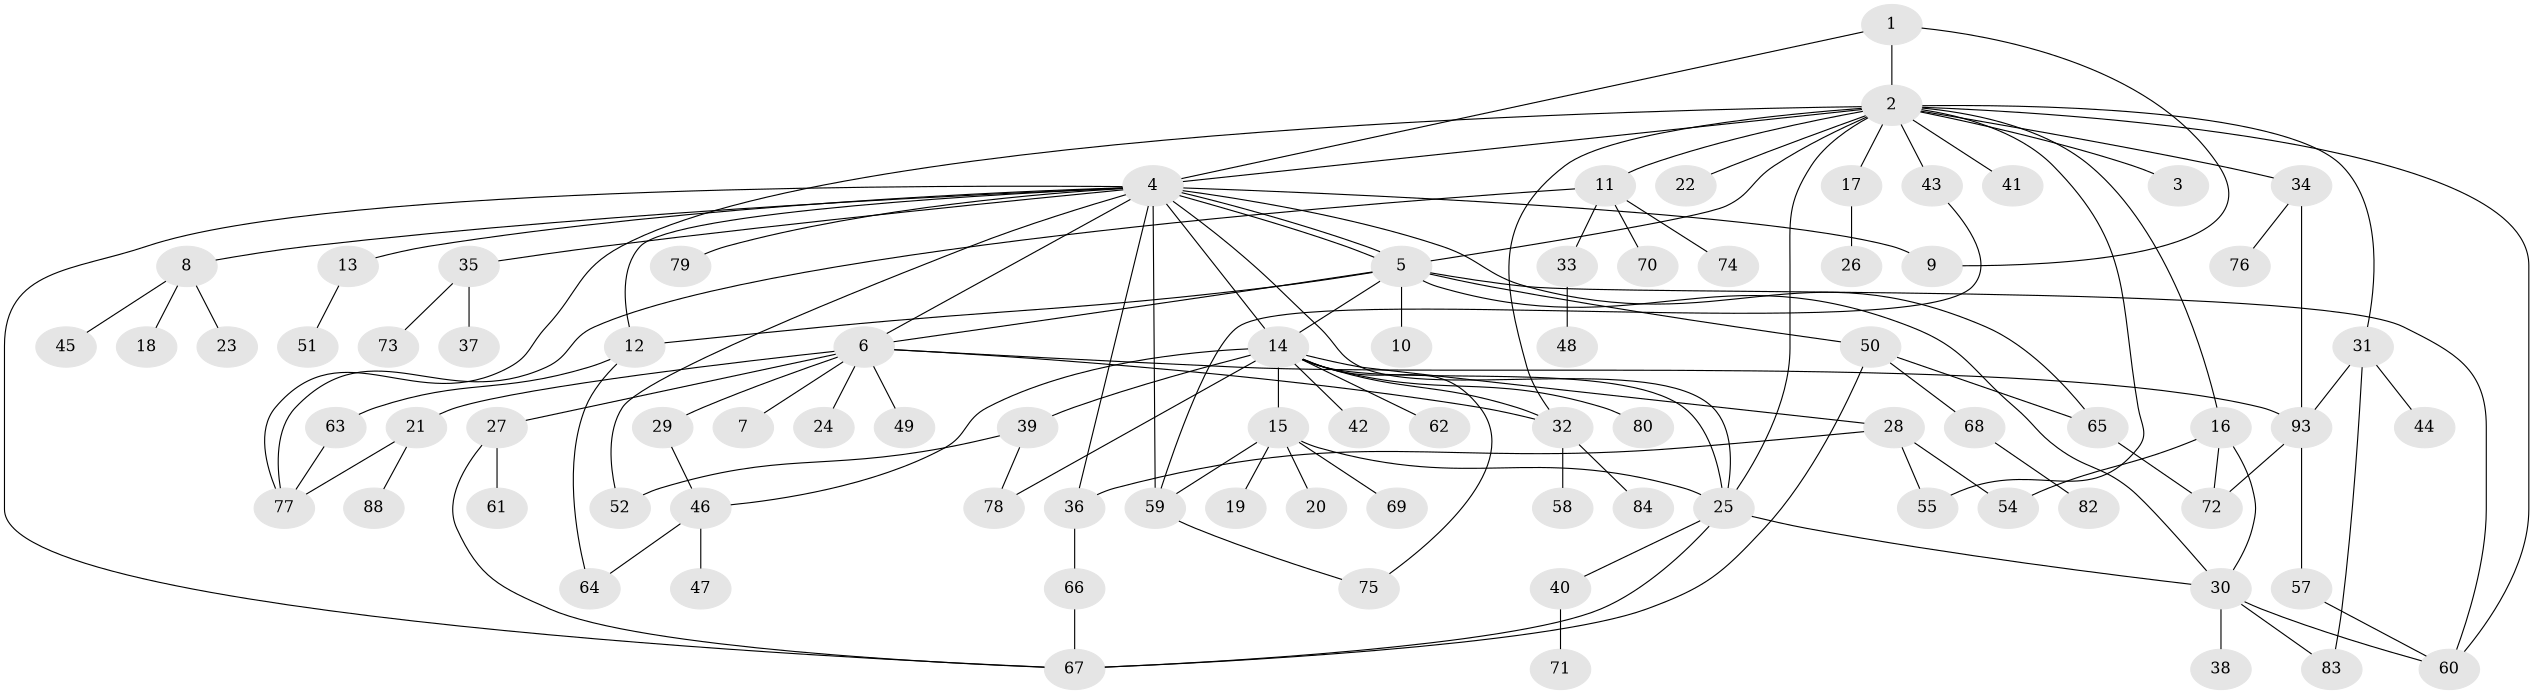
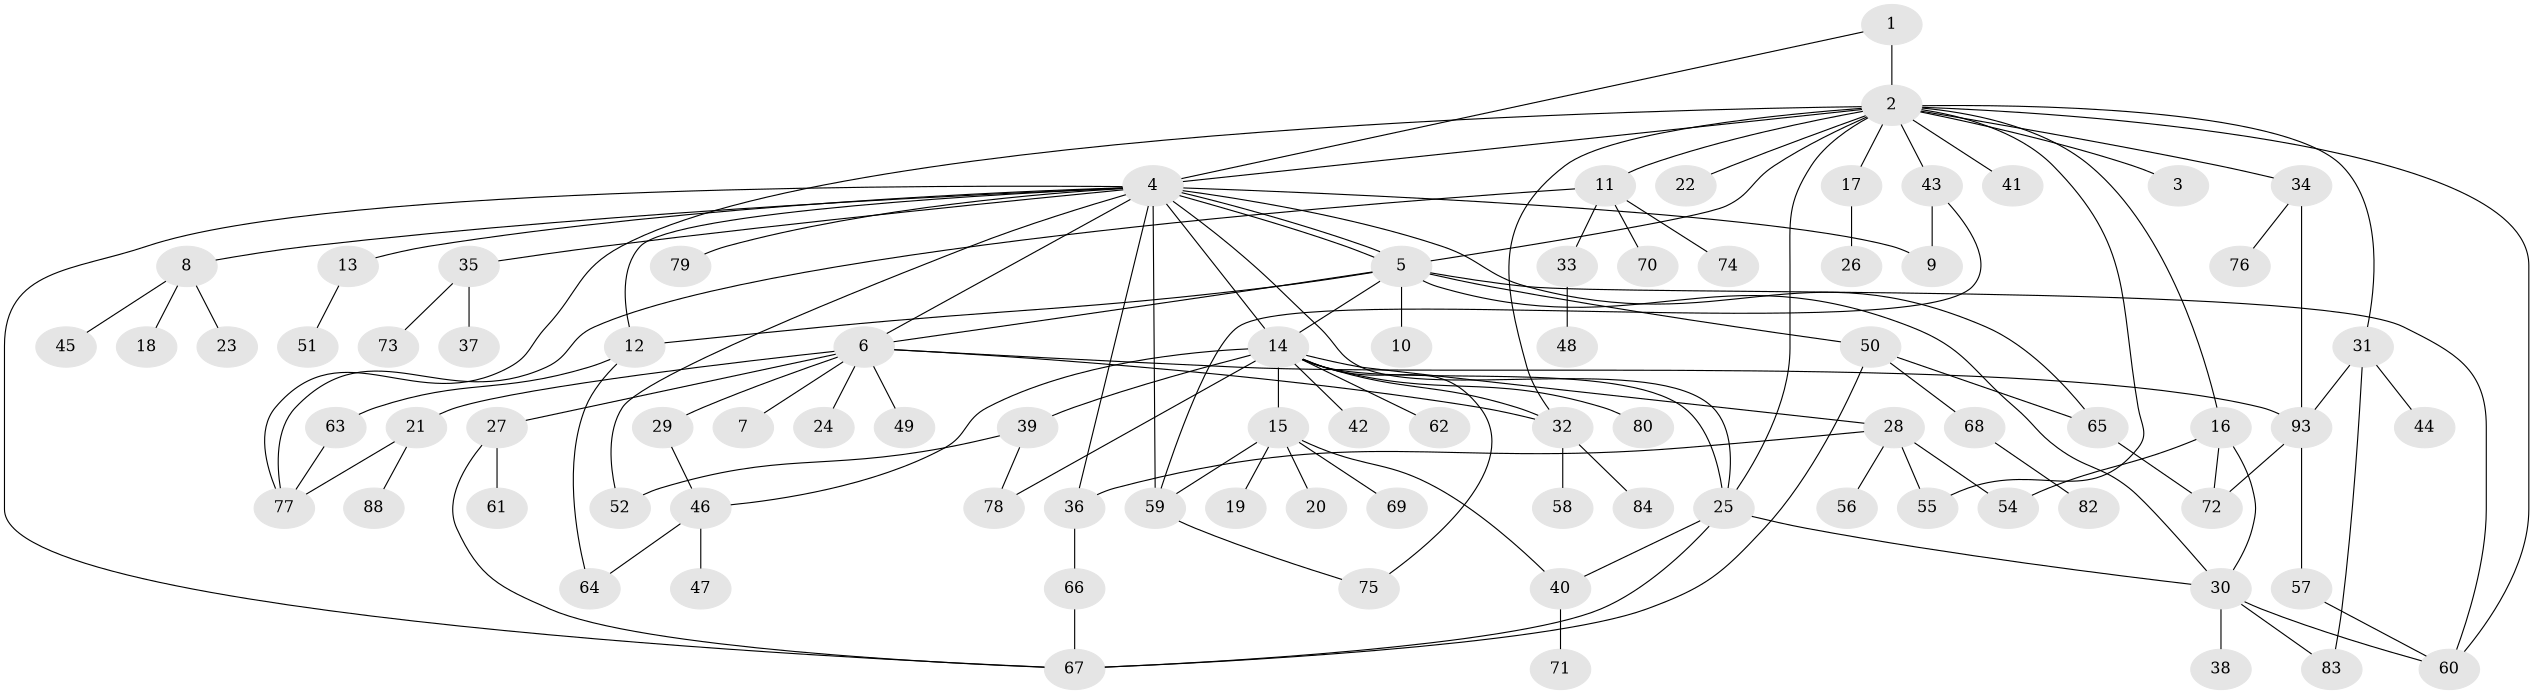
(2203, 147) -> (1932, 226)
(1501, 468) -> (1434, 486)
none -> (1847, 508)
